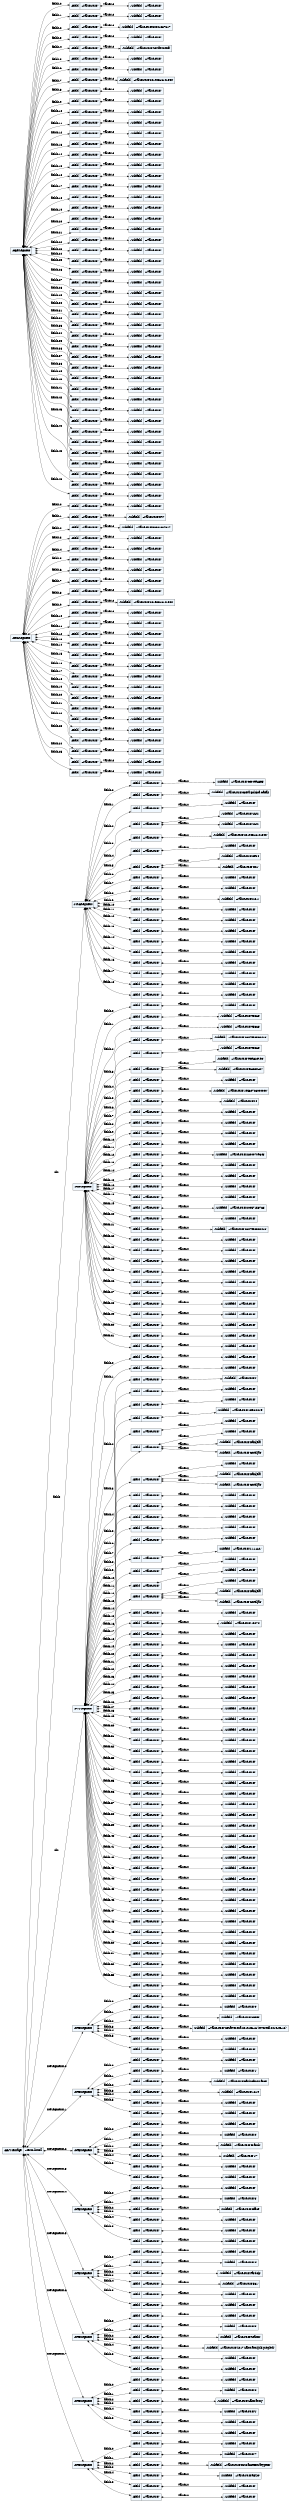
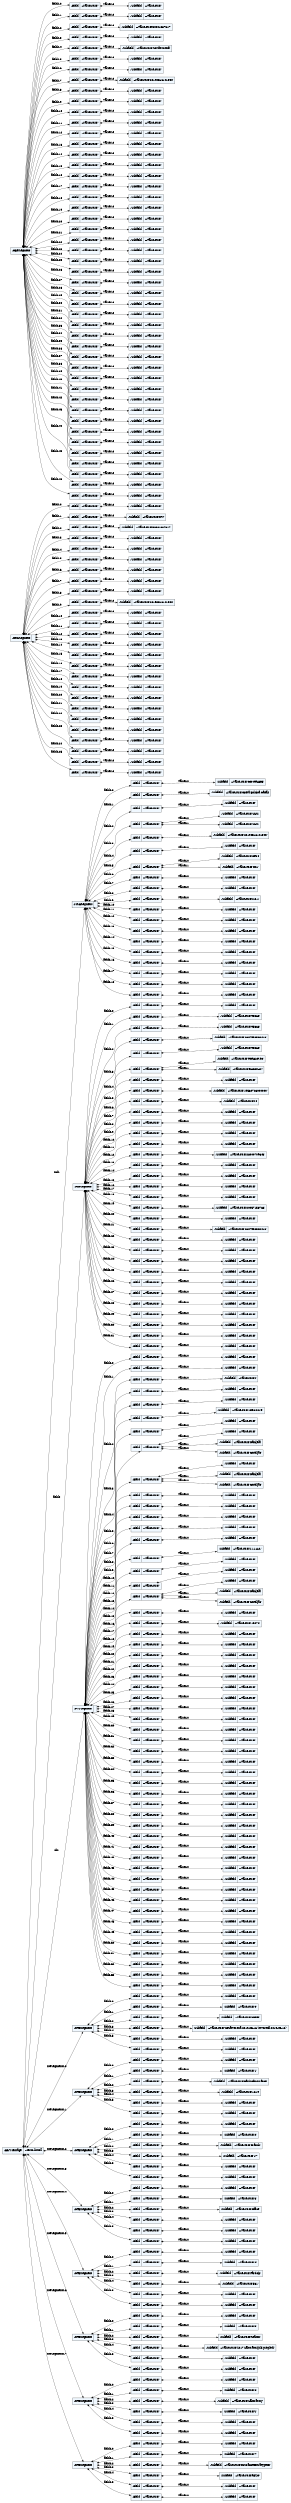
(57, 1173) -> (57, 1173)
